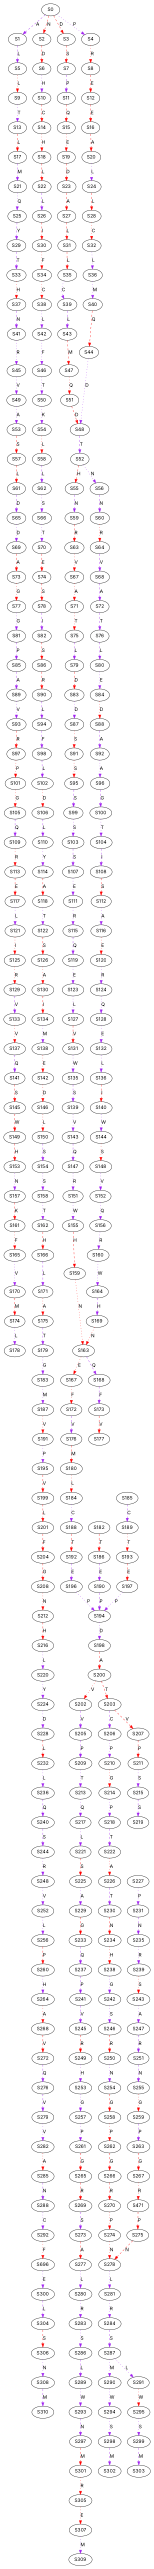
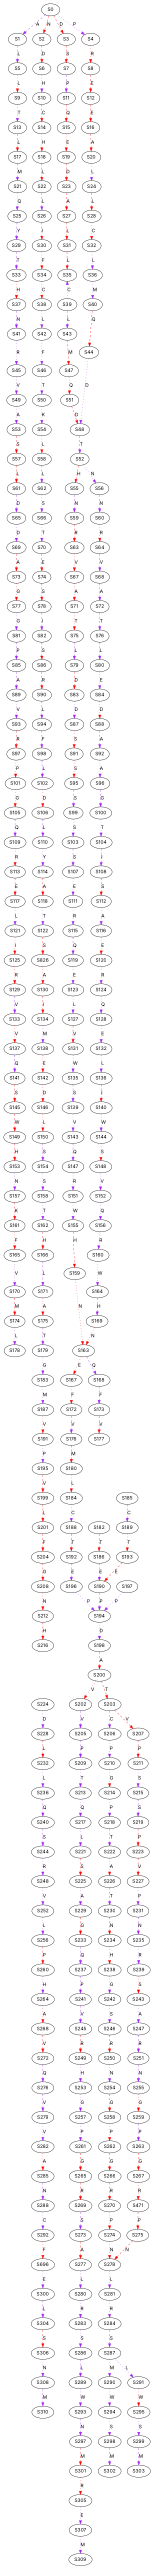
(62, 288) -> (67, 292)
(43, 960) -> (43, 960)
(127, 1570) -> (115, 1571)
(43, 1675) -> none
none -> (138, 1852)
(80, 2514) -> (80, 2514)
